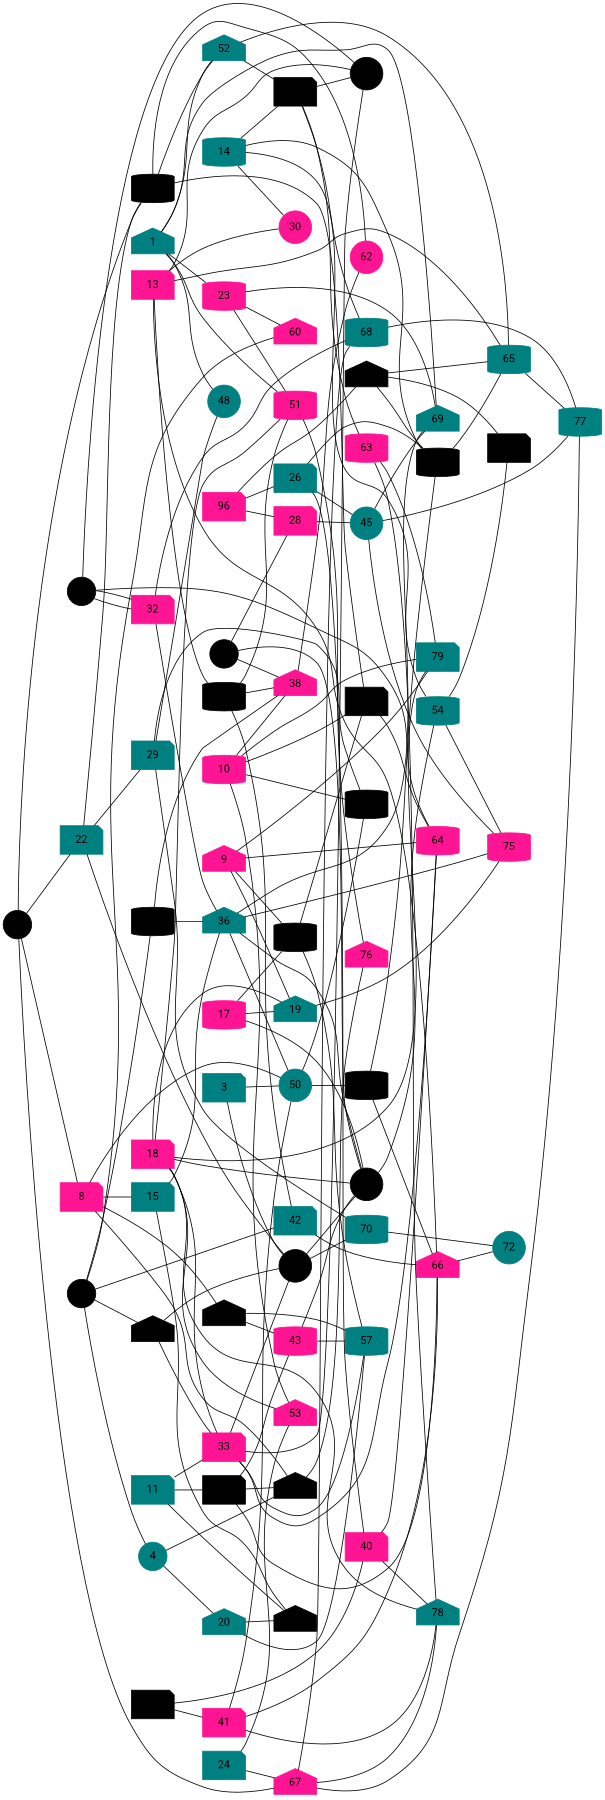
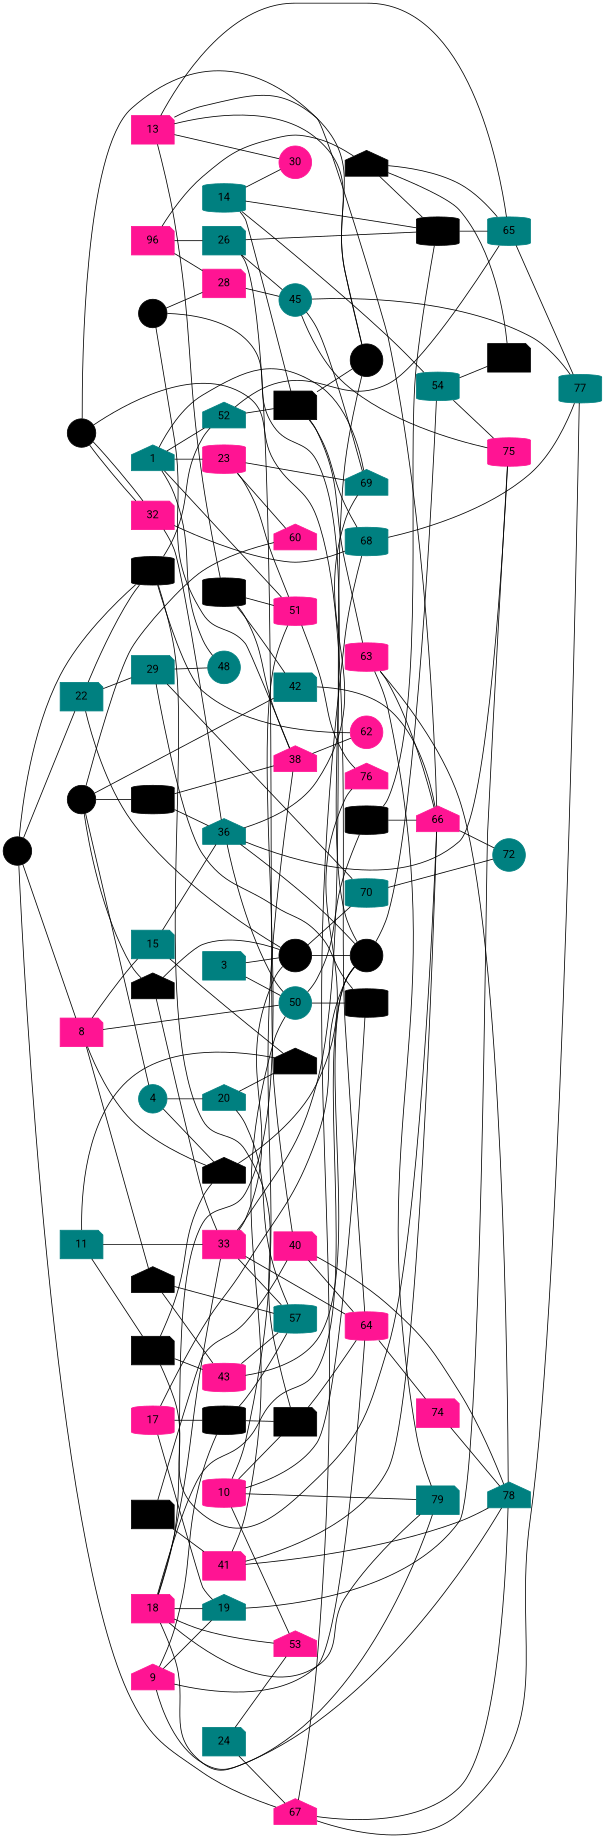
none -> (401, 710)
none -> (438, 1413)
